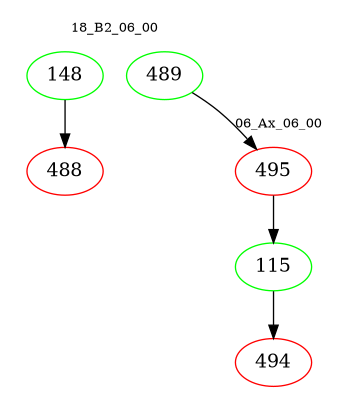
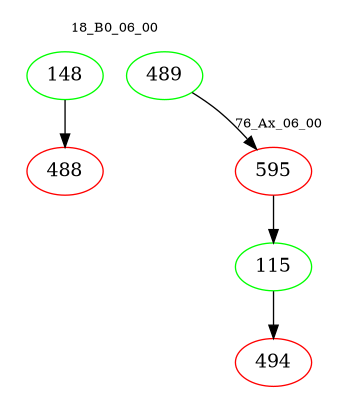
(115, 29) -> (115, 29)
(279, 124) -> (279, 124)
(274, 171) -> (274, 171)
